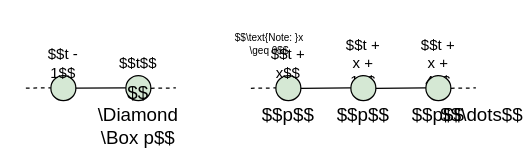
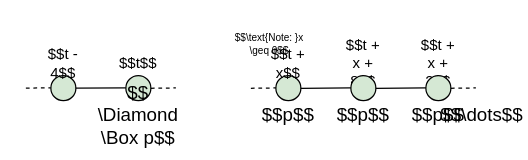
(63, 63) -> (63, 63)
(363, 63) -> (363, 63)
(438, 63) -> (438, 63)
